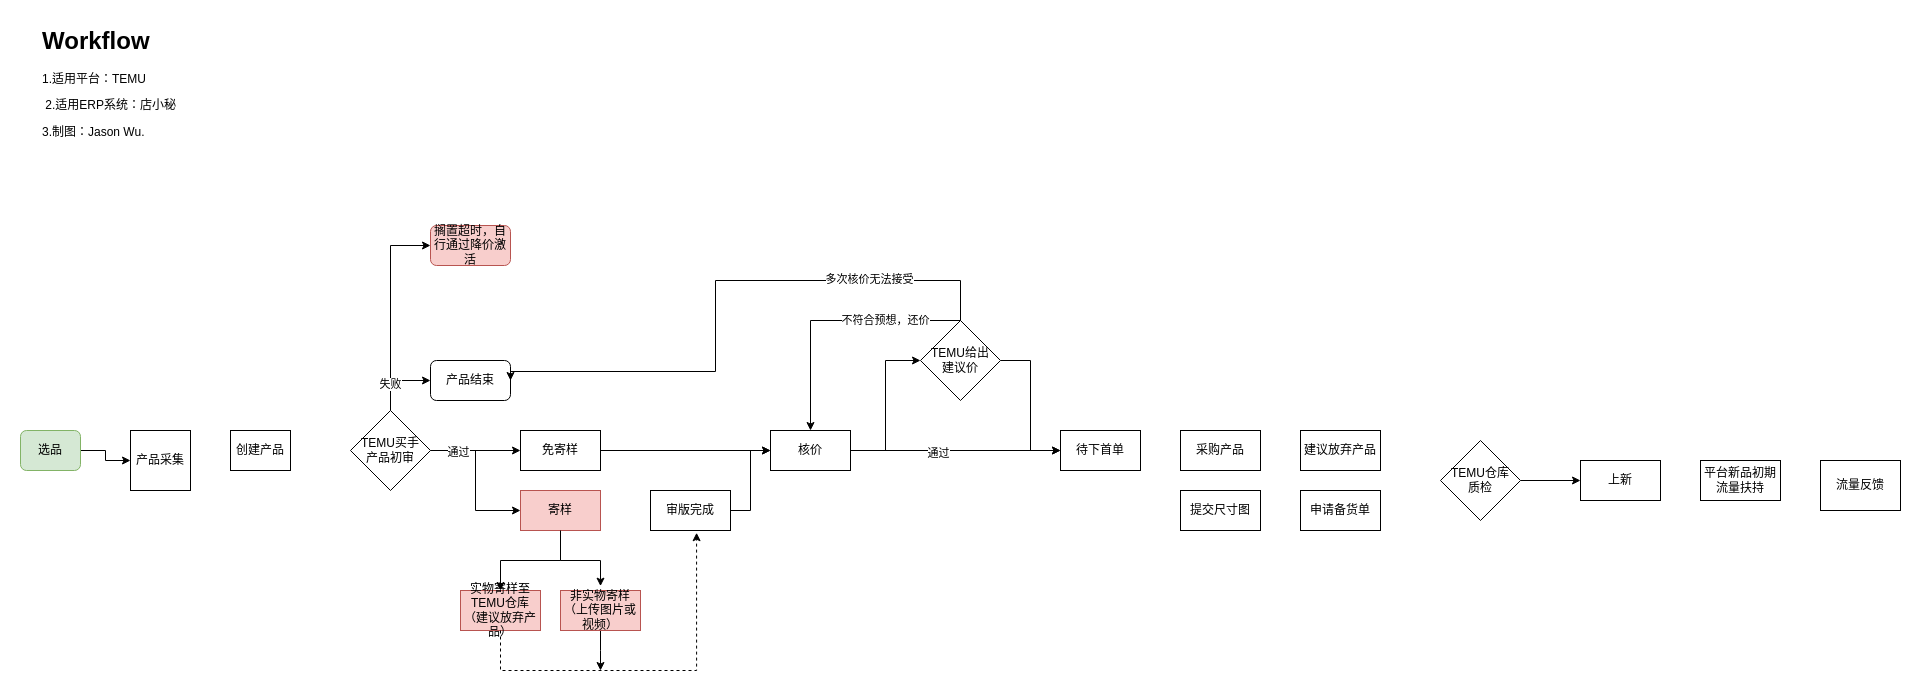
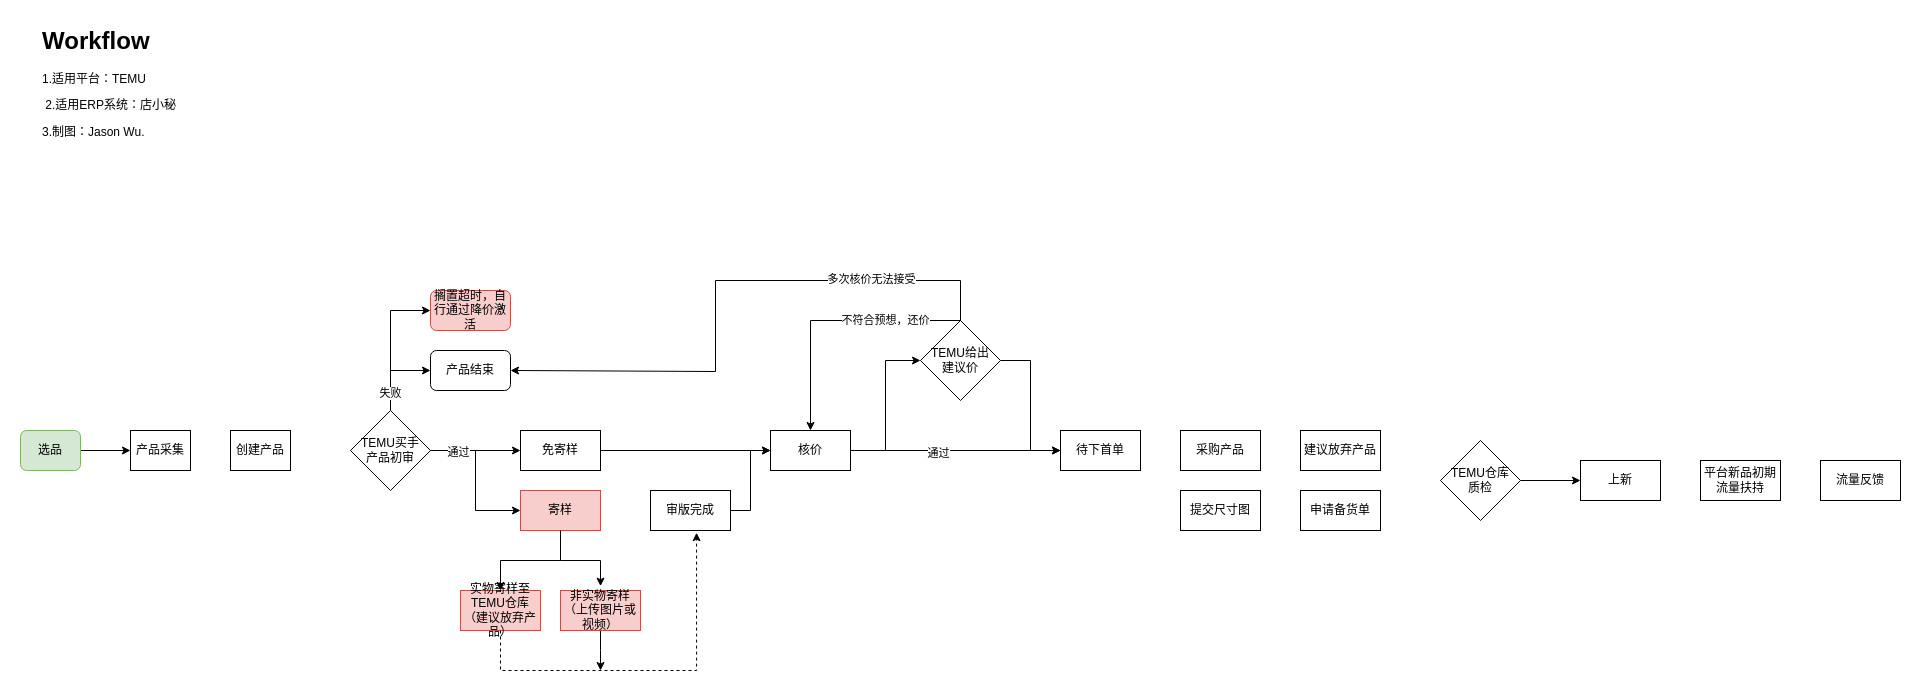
(471, 246) -> (471, 311)
(471, 381) -> (471, 371)
(161, 461) -> (161, 451)
(1861, 486) -> (1861, 481)
